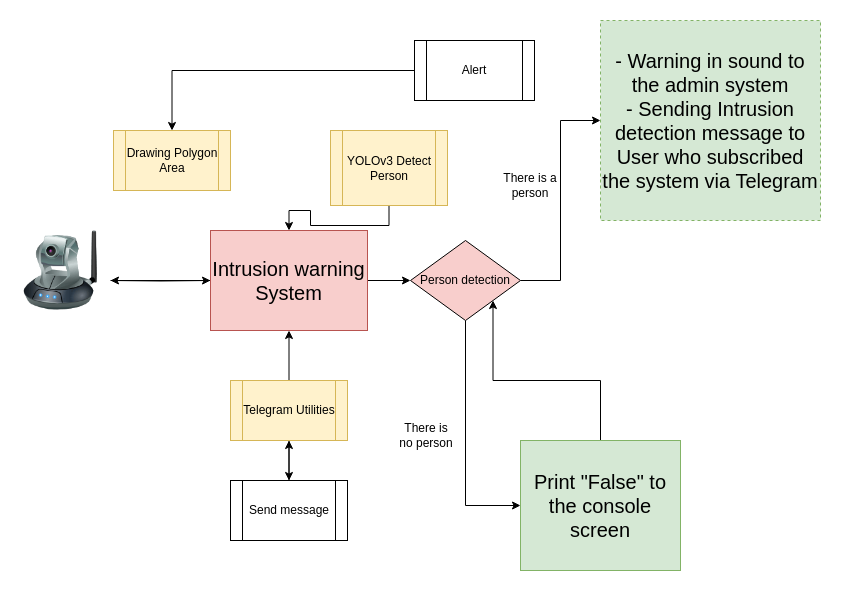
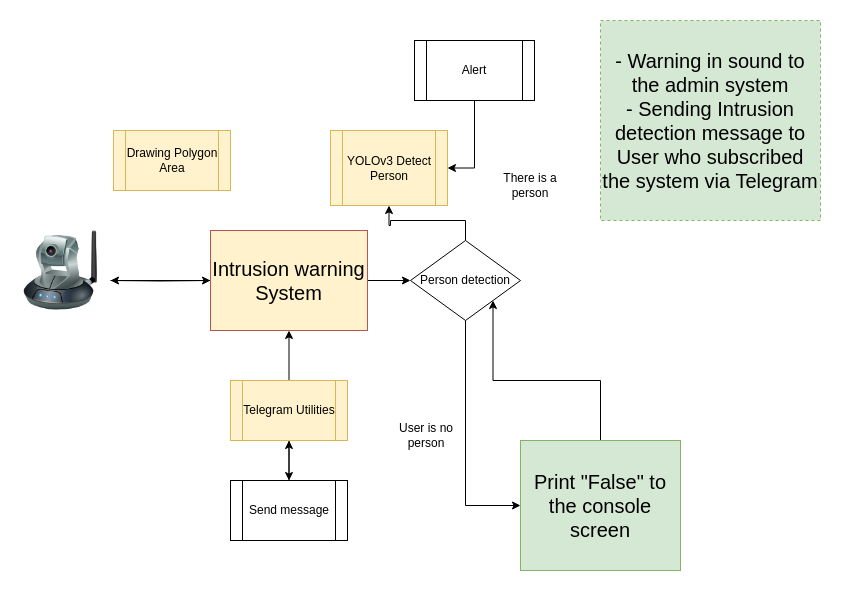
(267, 71) -> (475, 144)
(561, 205) -> (436, 221)
(325, 226) -> none
(289, 281) -> (289, 281)
(466, 281) -> (466, 281)
(427, 436) -> (427, 436)
